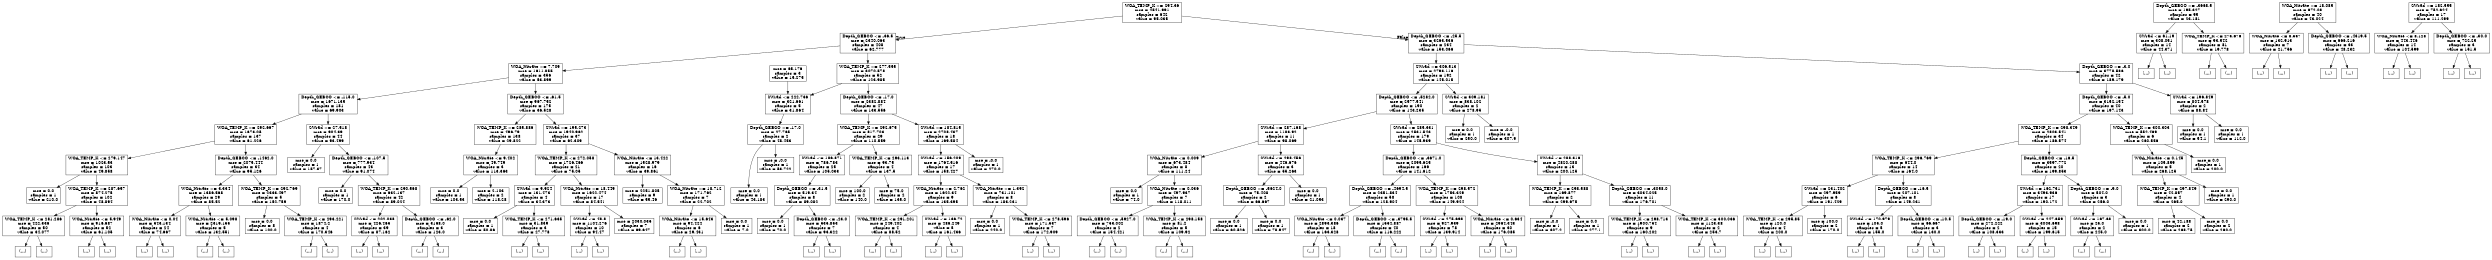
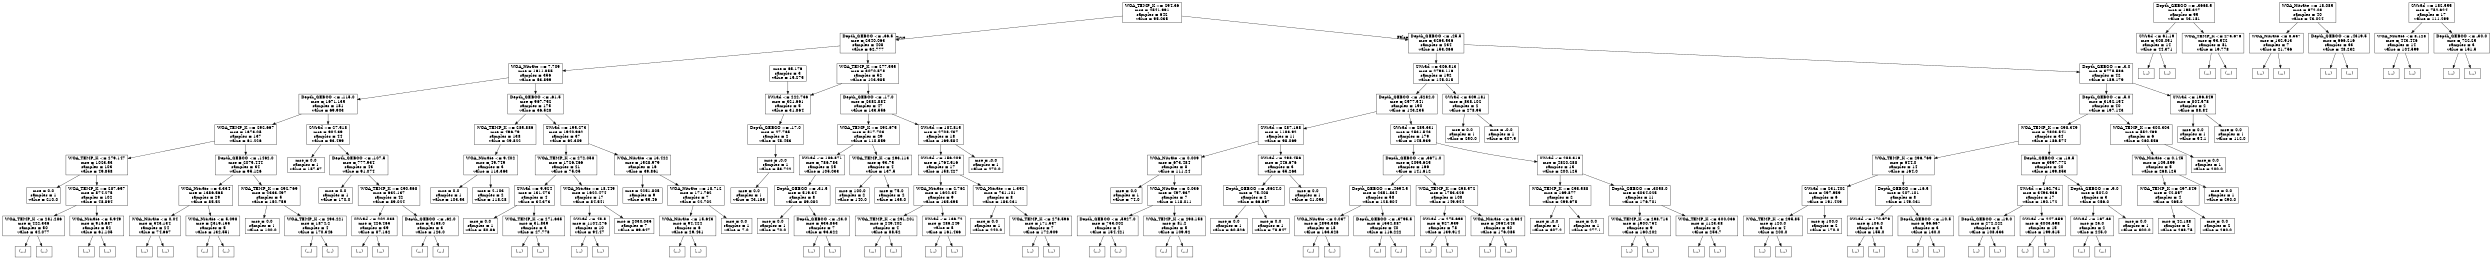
(751, 163) -> (763, 179)
(262, 226) -> (262, 226)
